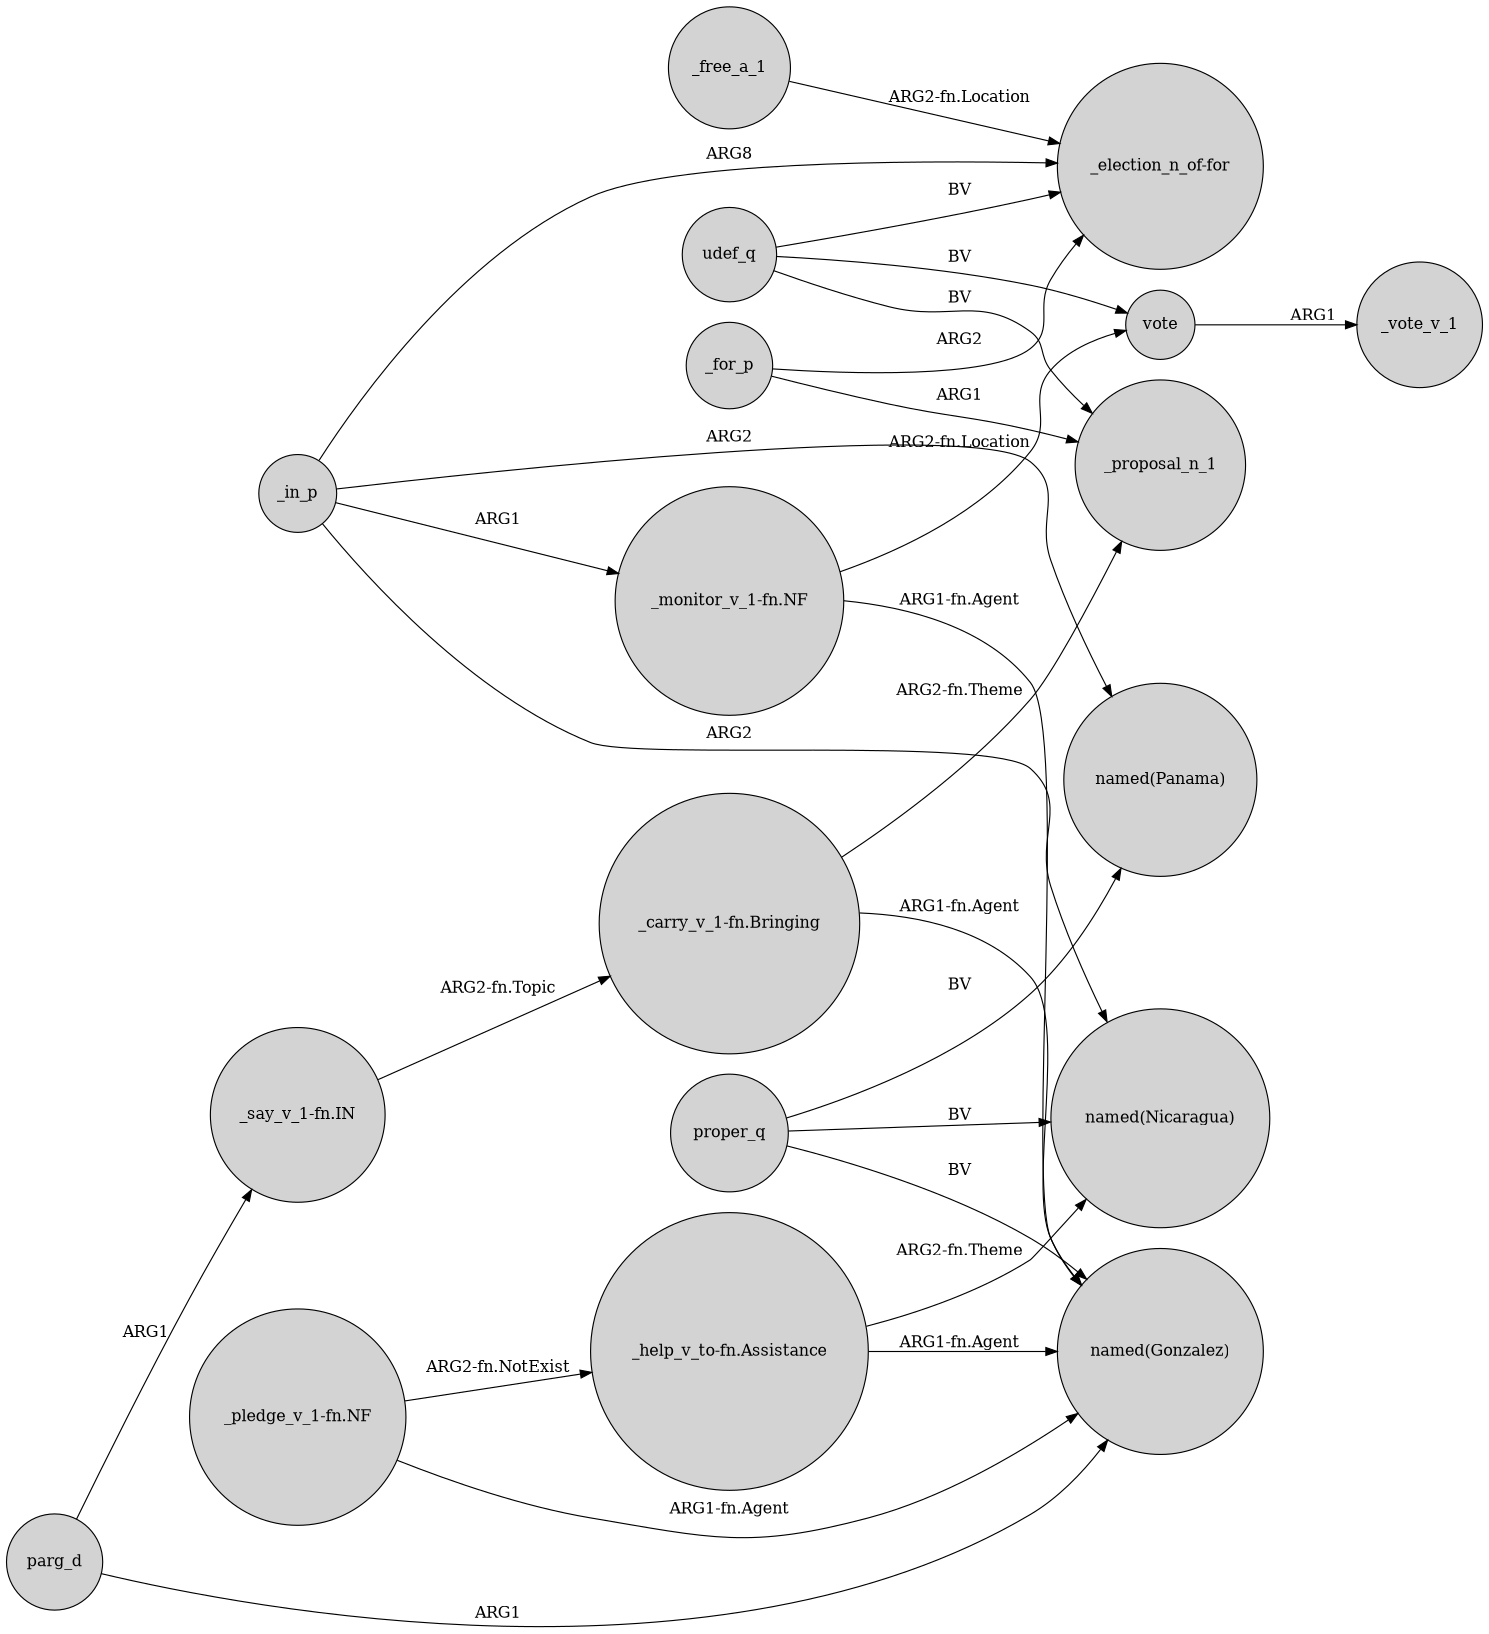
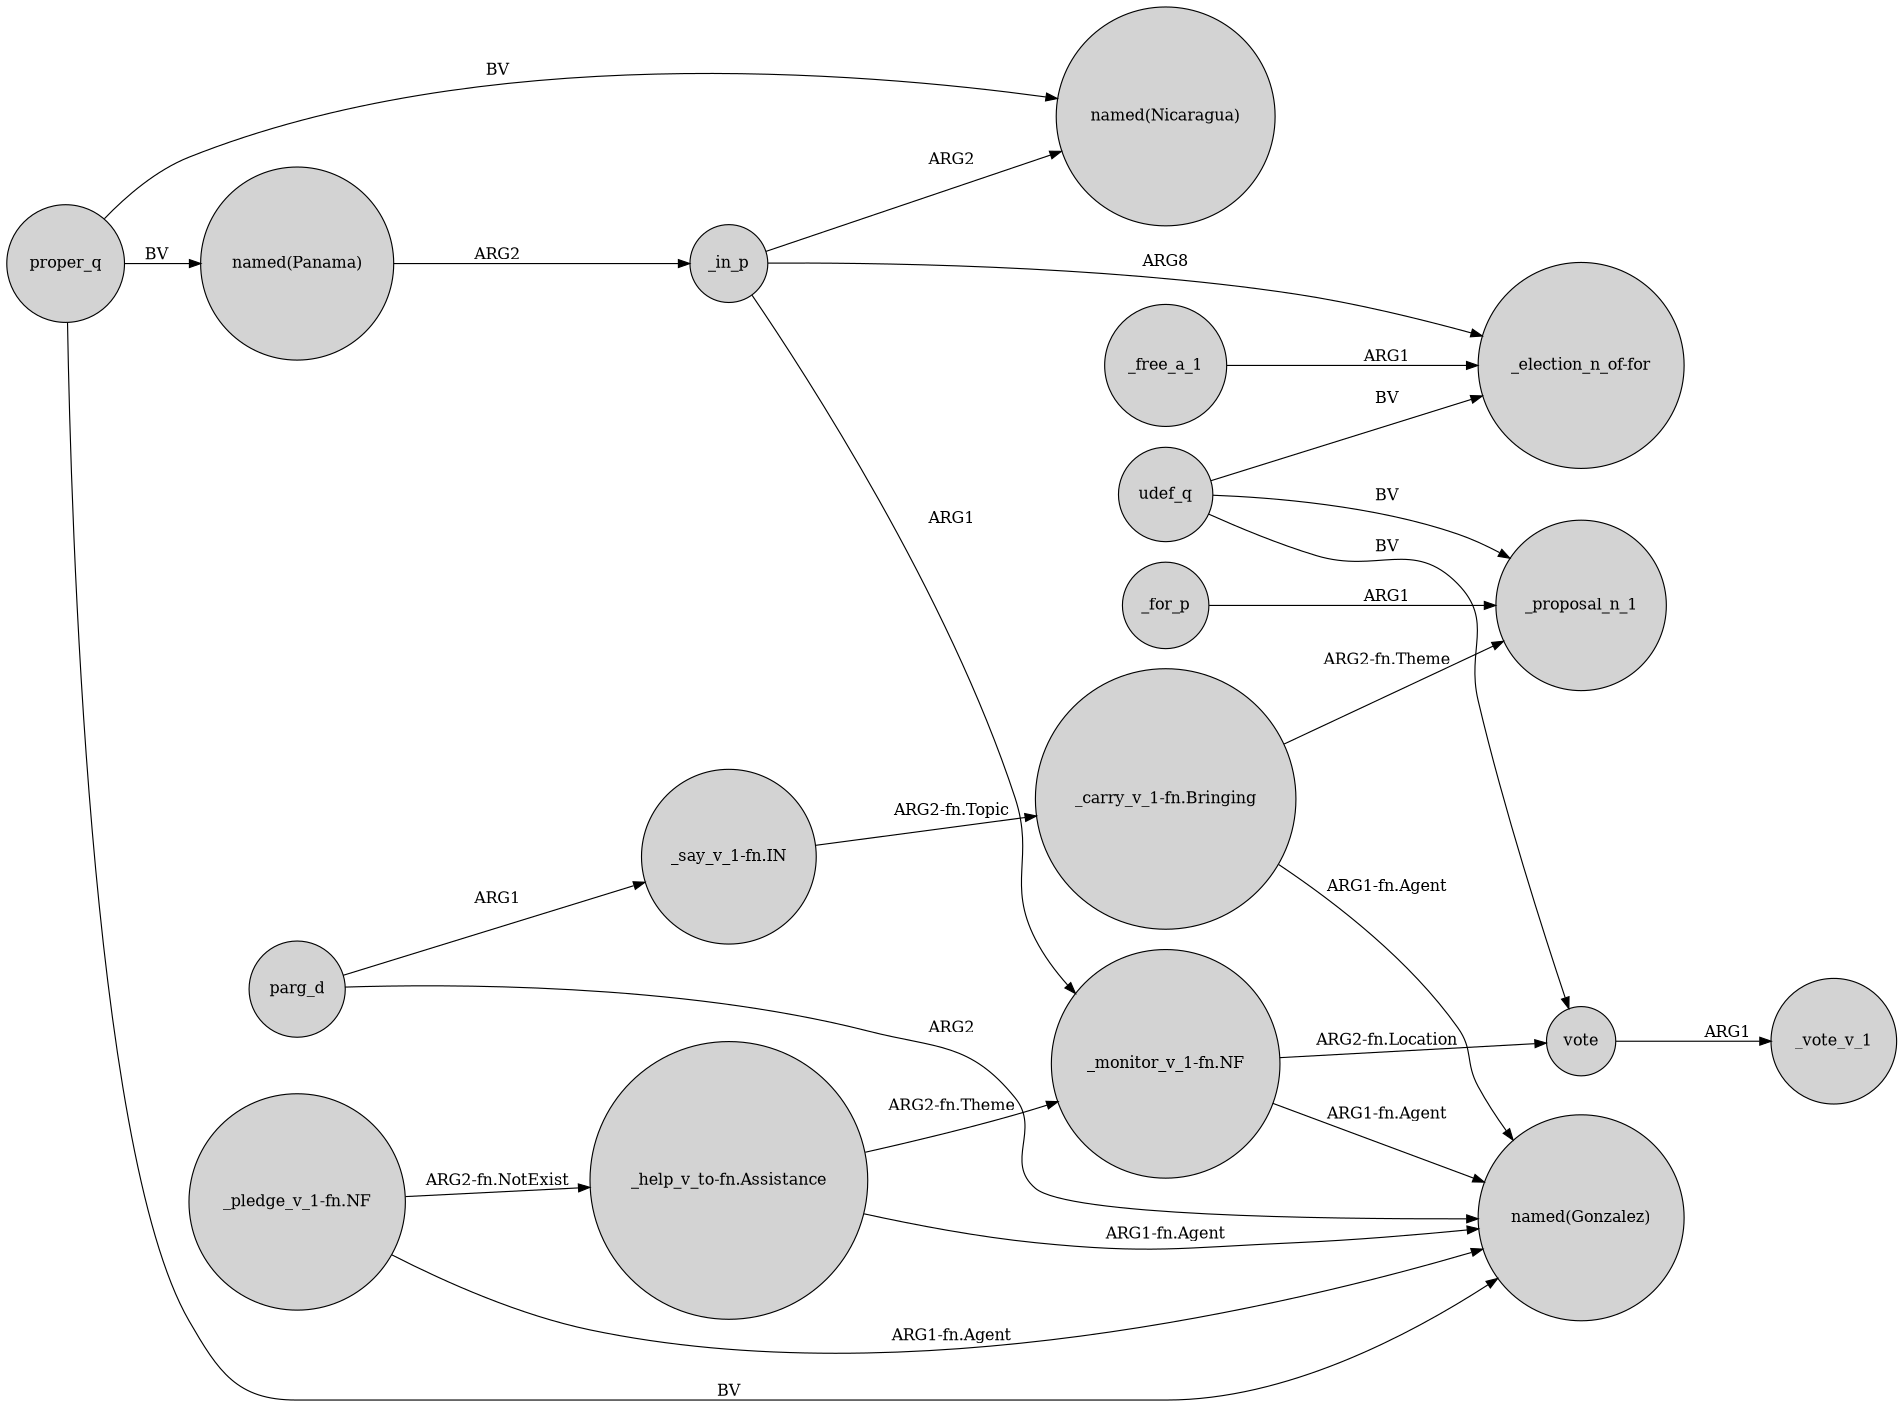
(960, 98) -> (1387, 357)
(962, 368) -> none
(805, 448) -> (536, 264)
(983, 1285) -> (957, 1130)
(498, 1613) -> (952, 1028)
